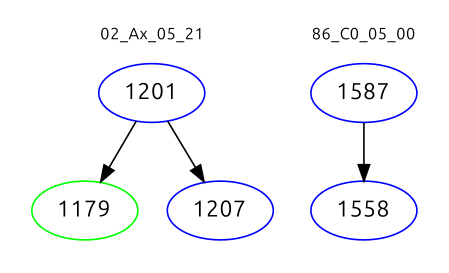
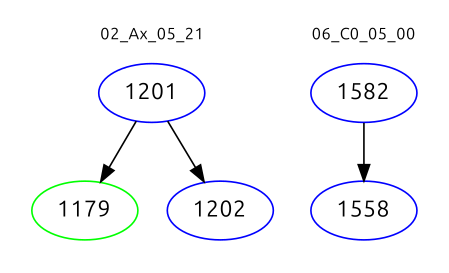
(364, 35) -> (364, 35)
(364, 93) -> (364, 93)
(220, 211) -> (220, 211)
